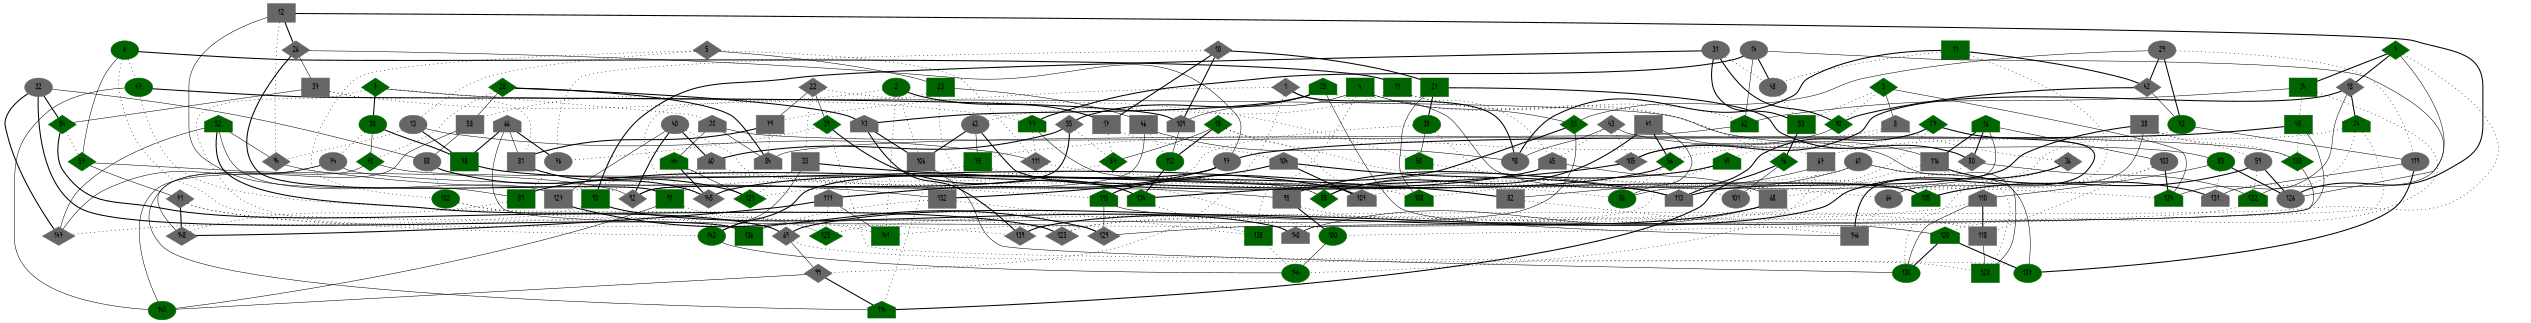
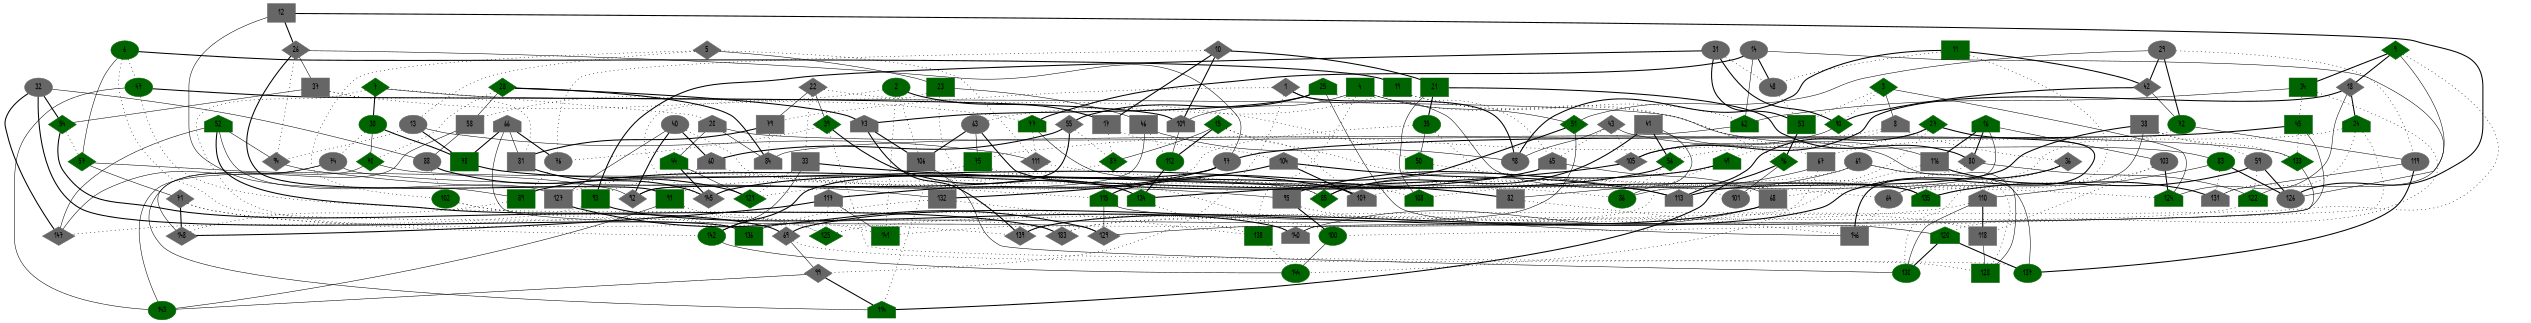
(275, 87) -> (286, 106)
(1062, 236) -> (1062, 236)
